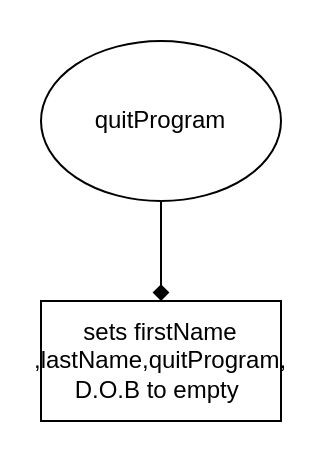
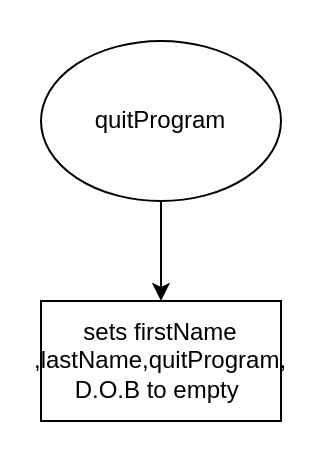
(161, 285) -> (161, 286)
